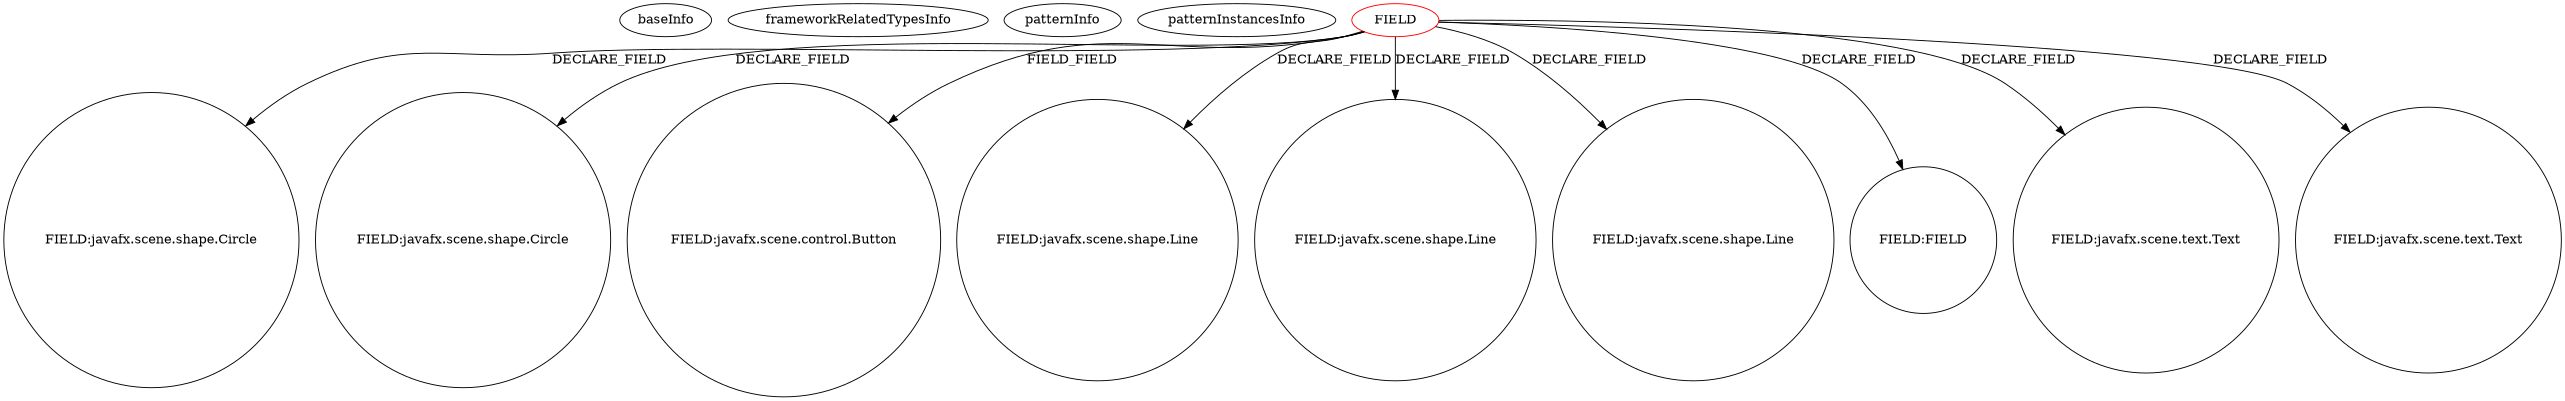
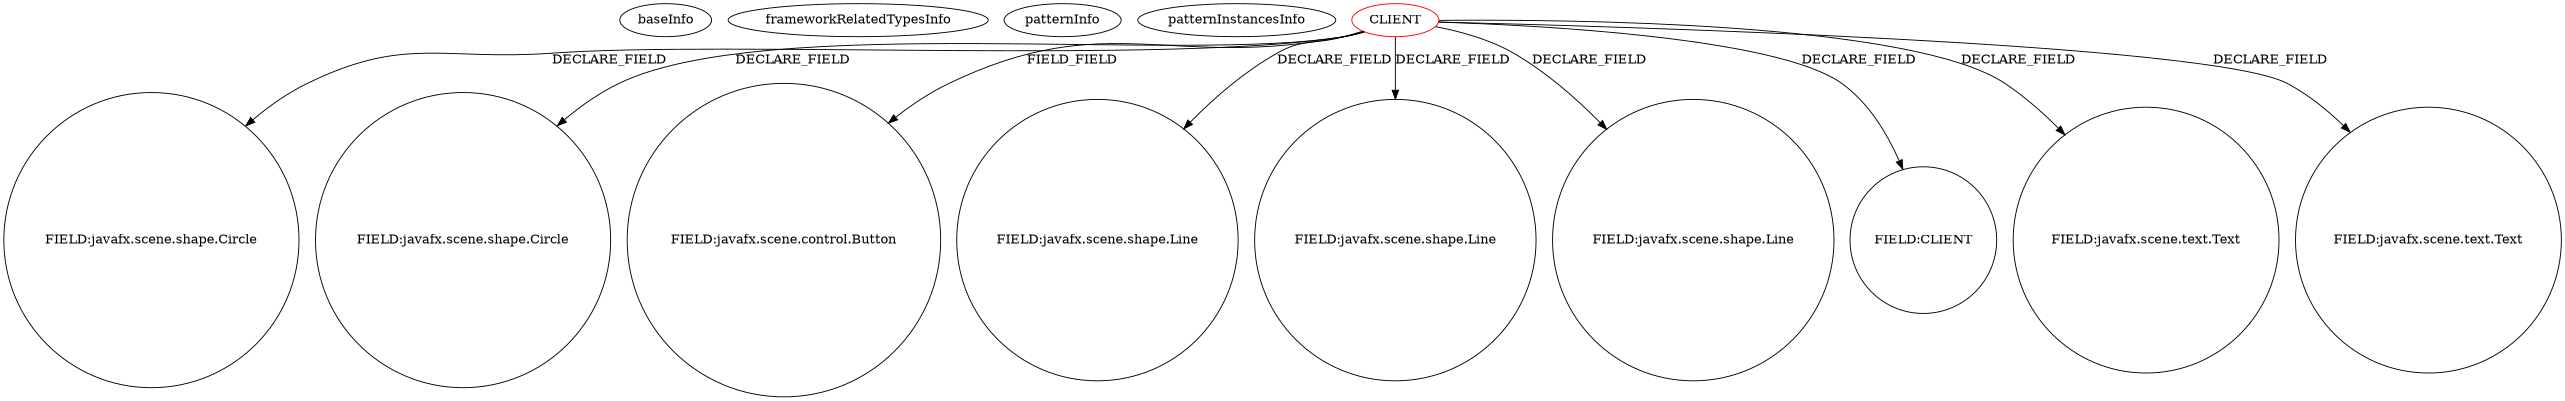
(1395, 20) -> (1395, 20)
(1923, 240) -> (1923, 240)
